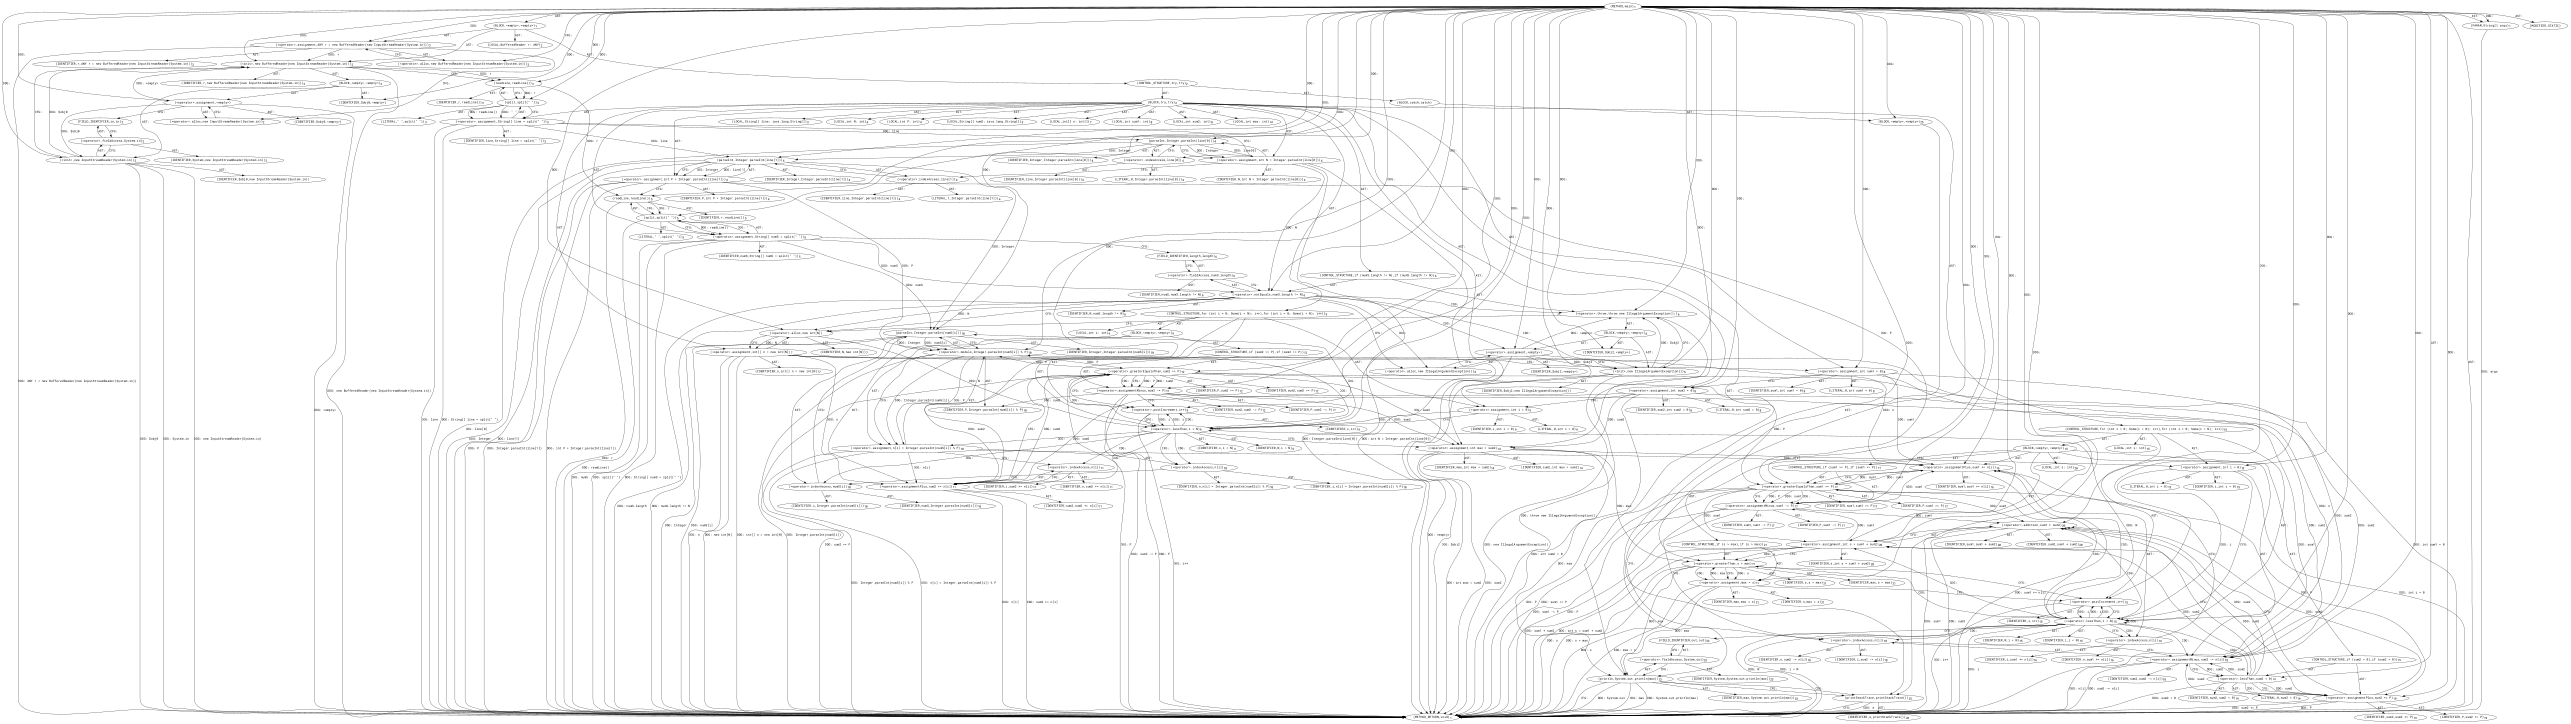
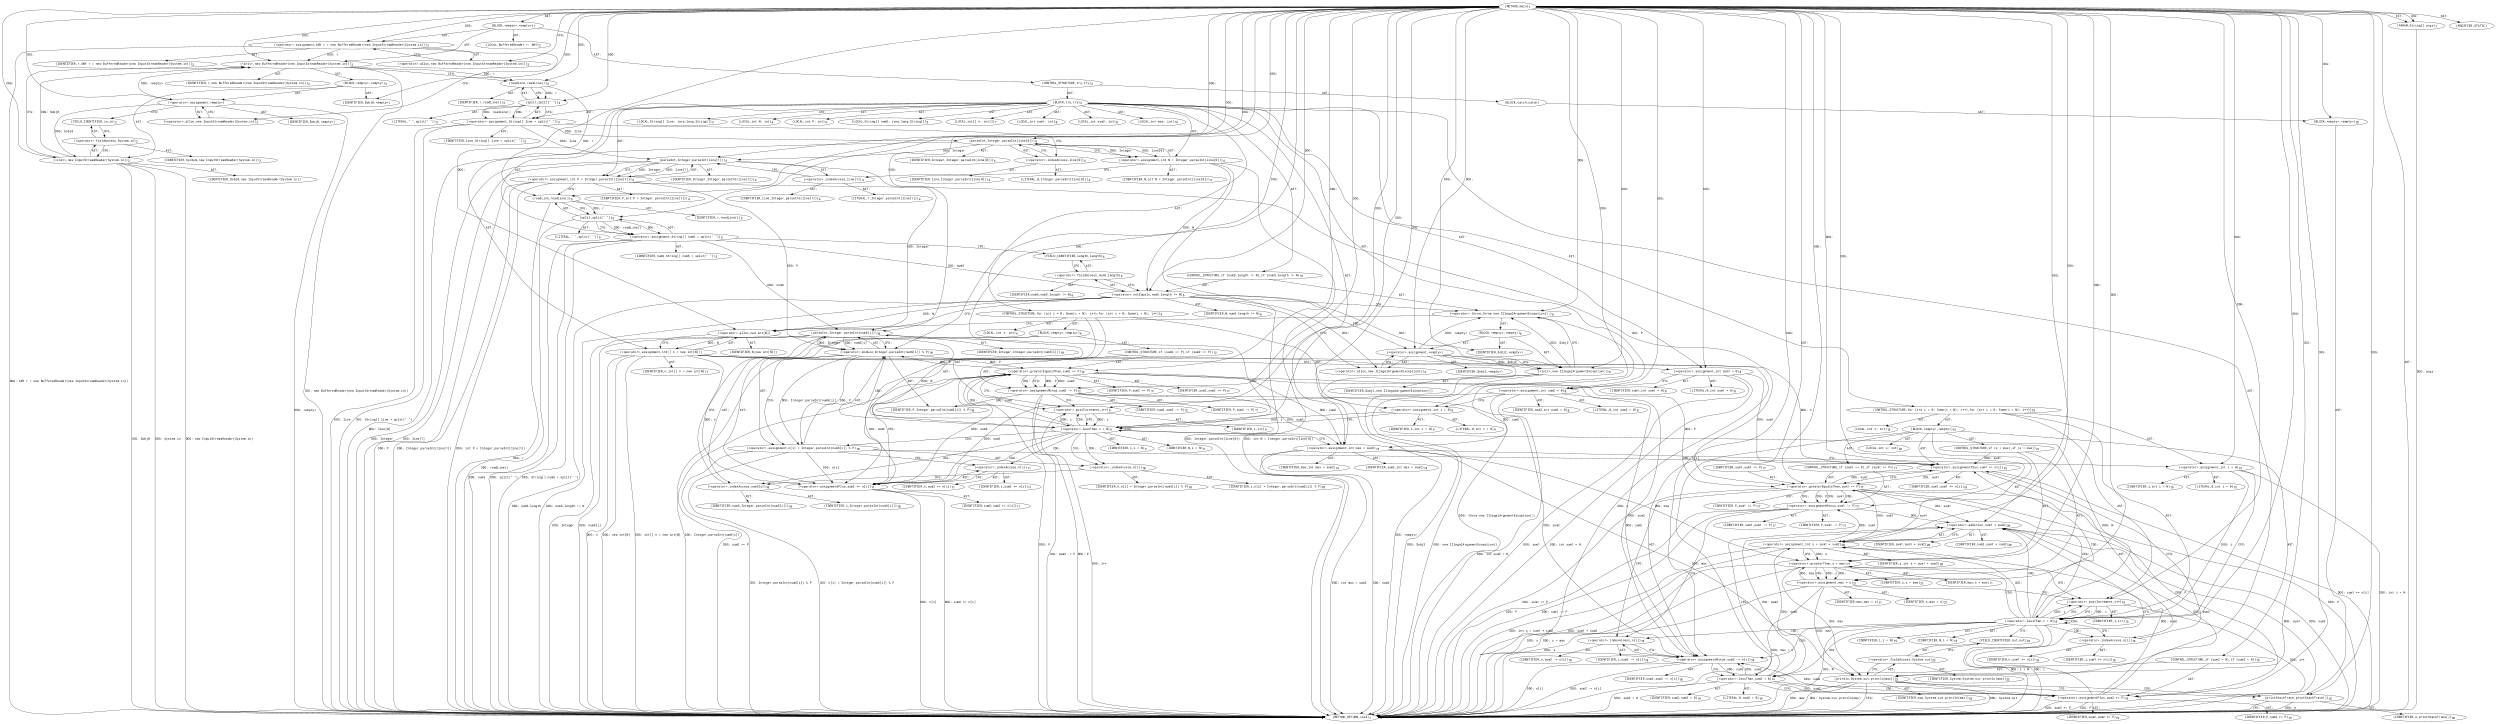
(1824, 496) -> (1770, 479)
(1870, 501) -> (1984, 457)
